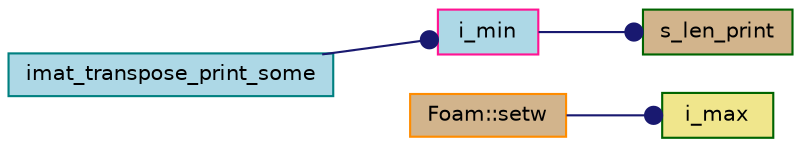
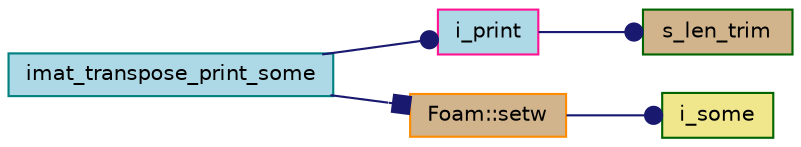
(488, 32) -> (488, 32)
(718, 32) -> (718, 32)
none -> (359, 99)
(718, 115) -> (718, 115)
